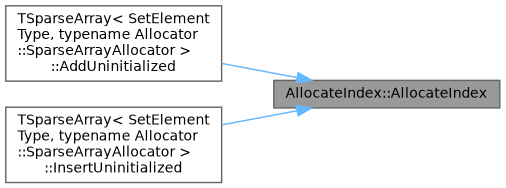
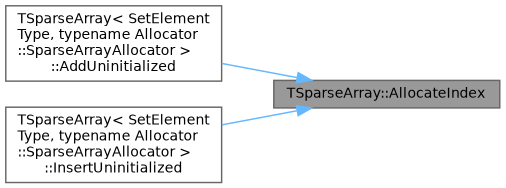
(387, 94) -> (387, 94)
